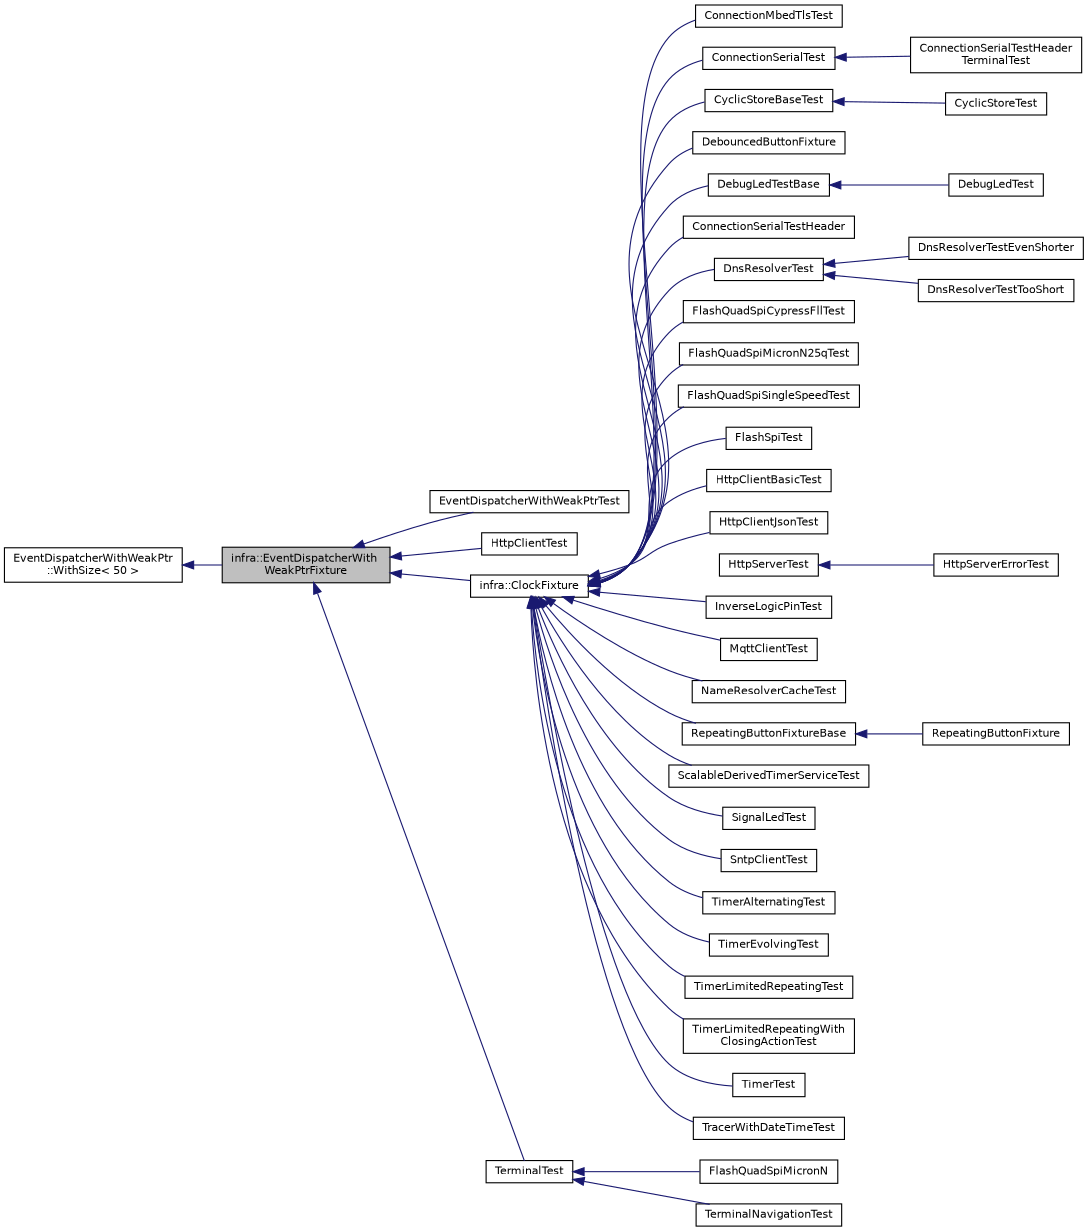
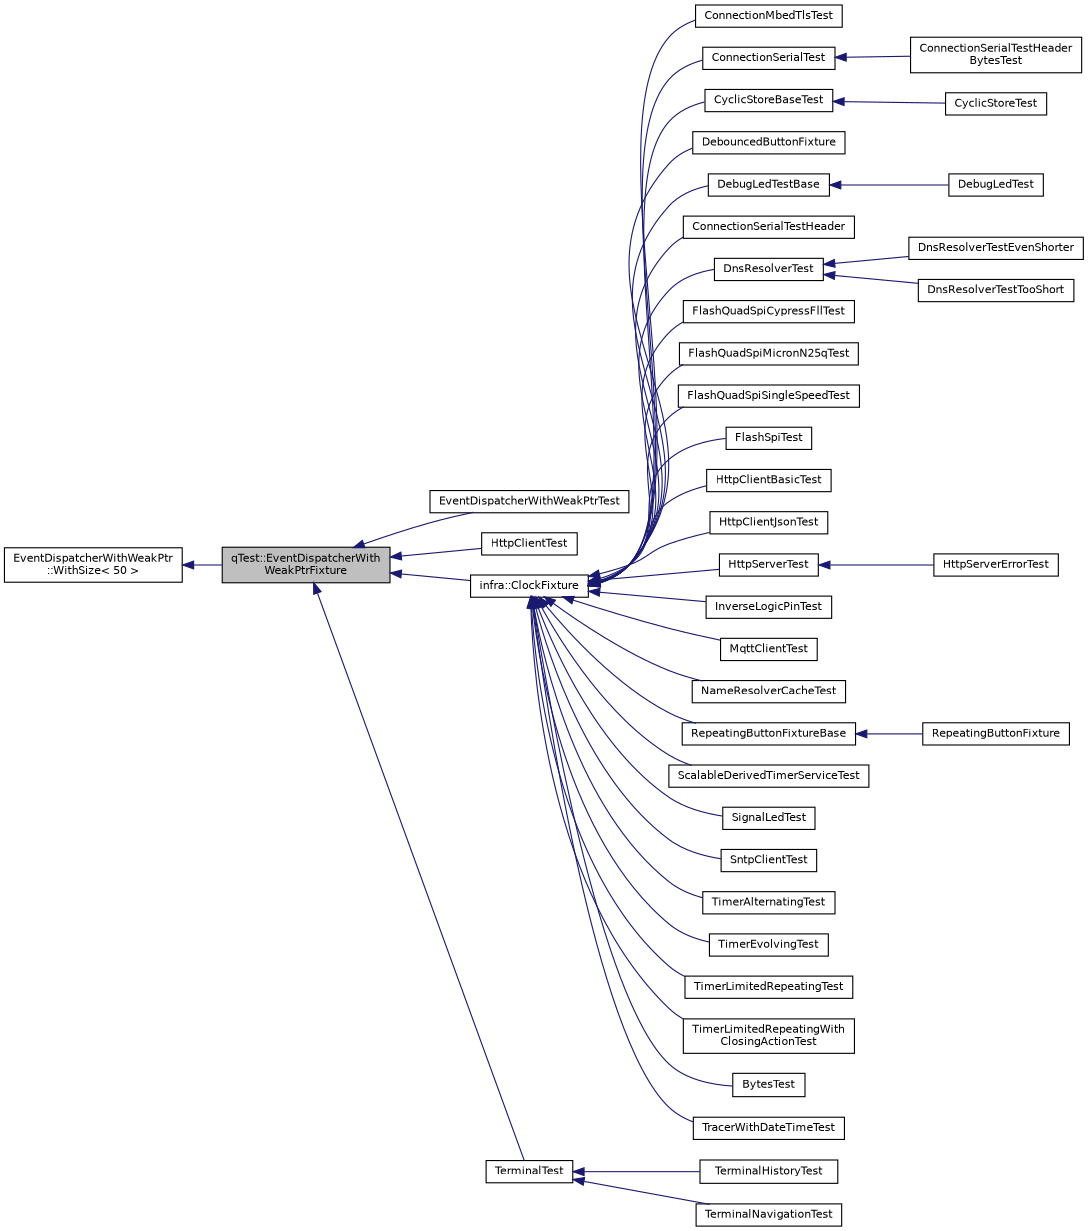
(996, 55) -> (996, 55)
(306, 565) -> (306, 565)
none -> (659, 575)
(769, 1085) -> (769, 1085)
(769, 1172) -> (769, 1172)
